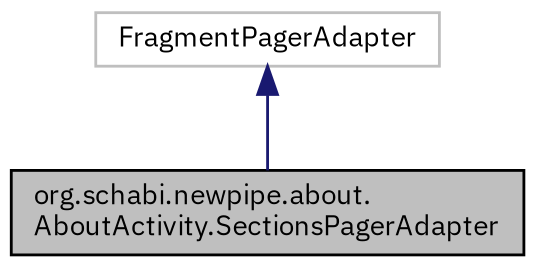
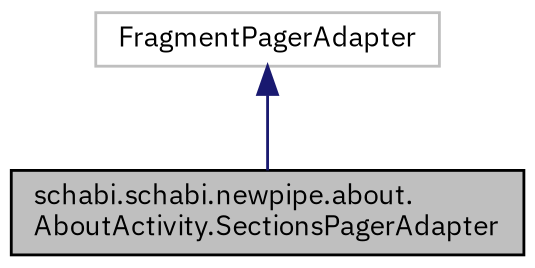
(268, 213) -> (268, 213)
